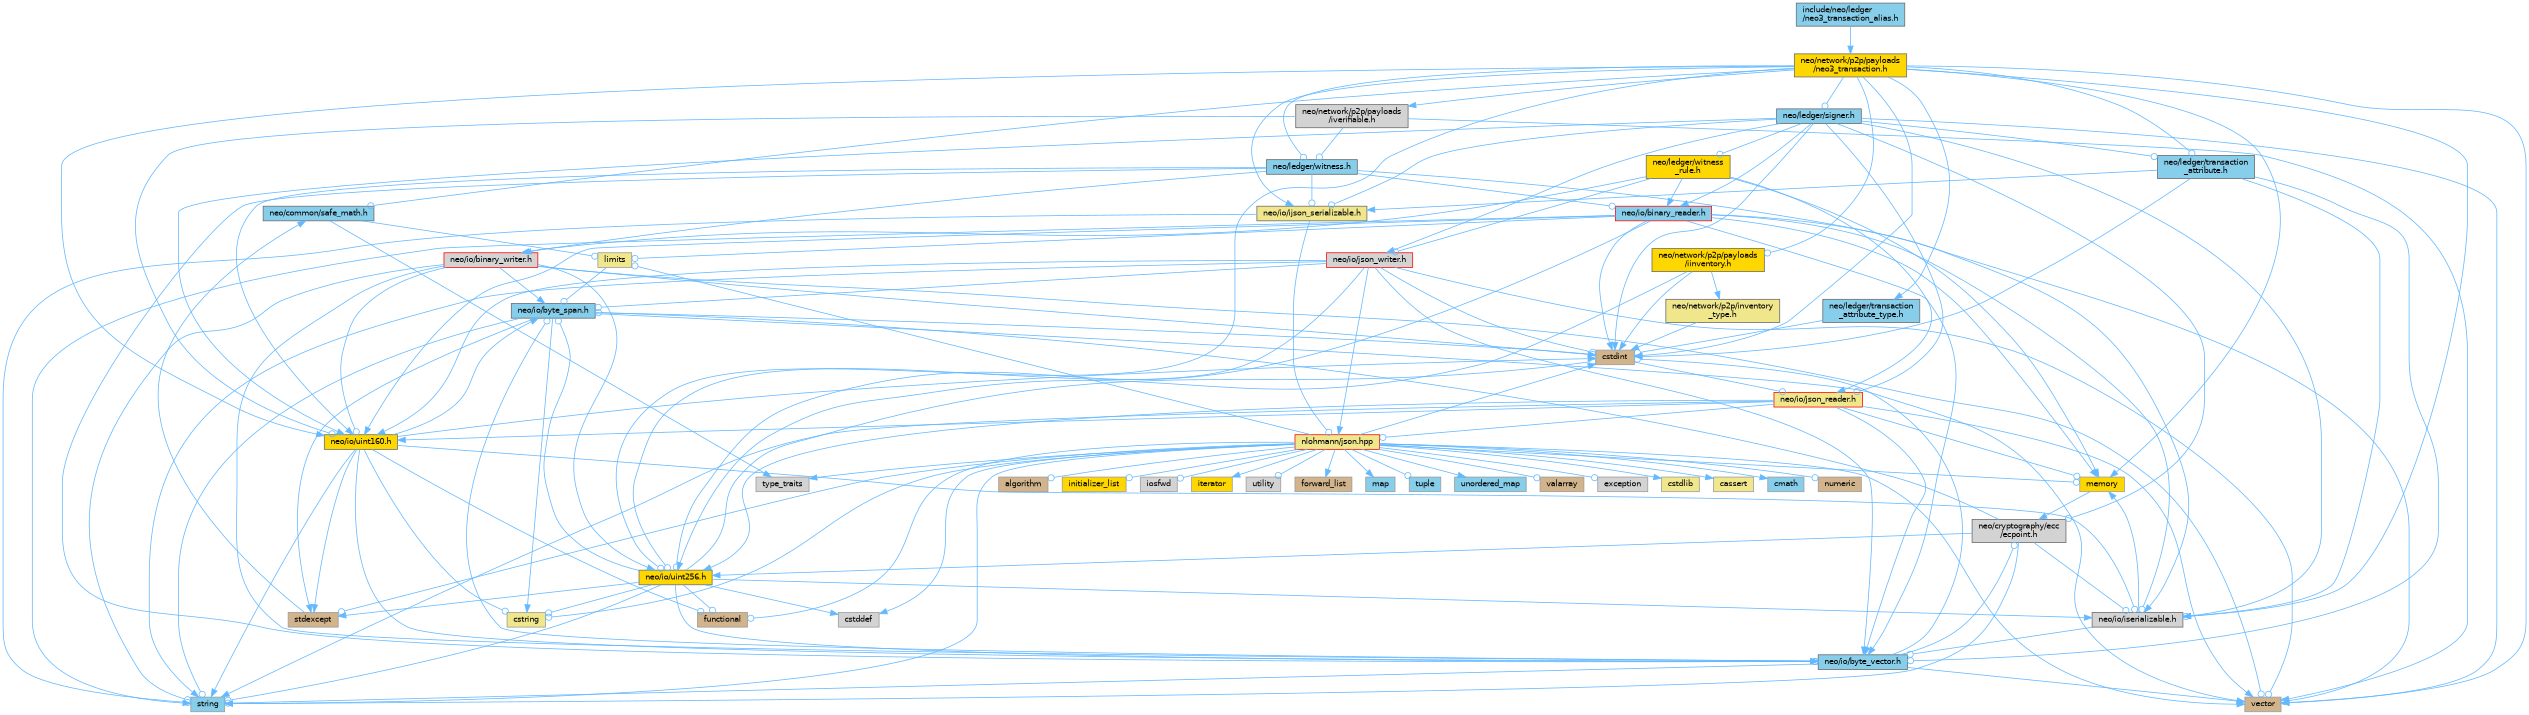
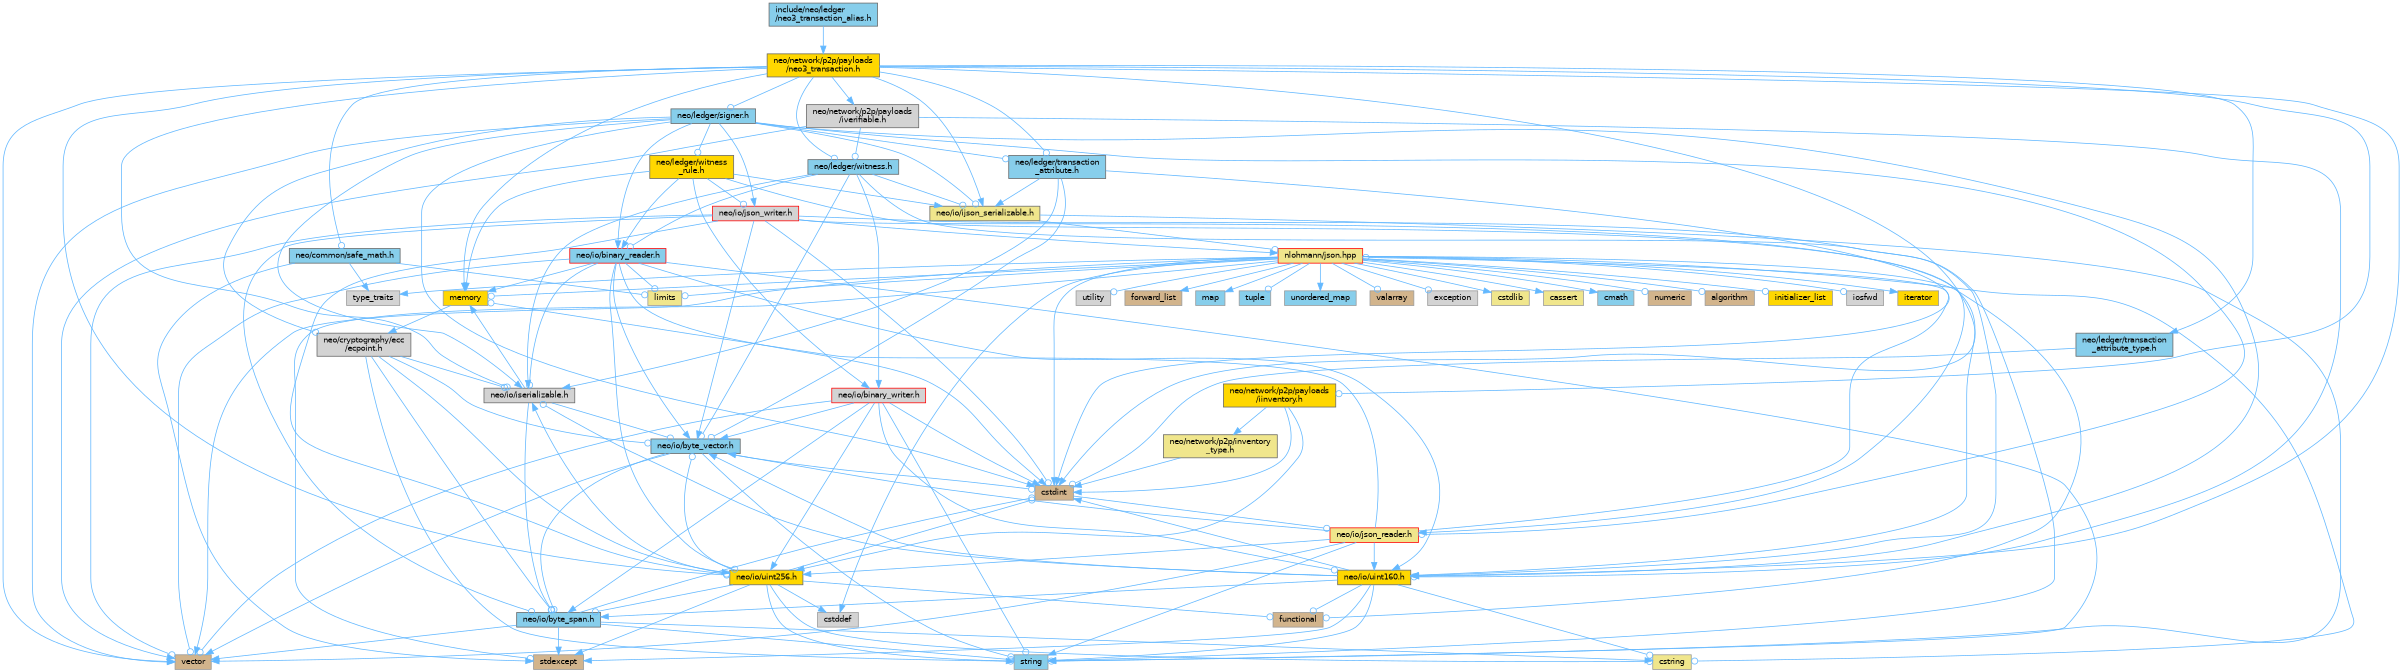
none -> (834, 190)
(594, 277) -> (526, 512)
(161, 415) -> (198, 523)
(1969, 621) -> (510, 419)
(838, 672) -> none
